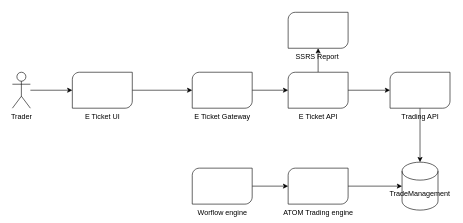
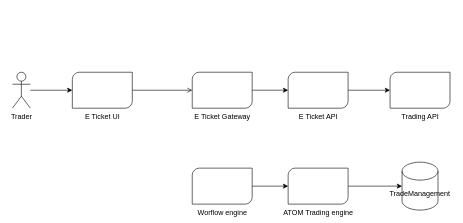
(318, 30) -> none
(318, 56) -> none
(186, 90) -> (188, 90)
(420, 156) -> none
